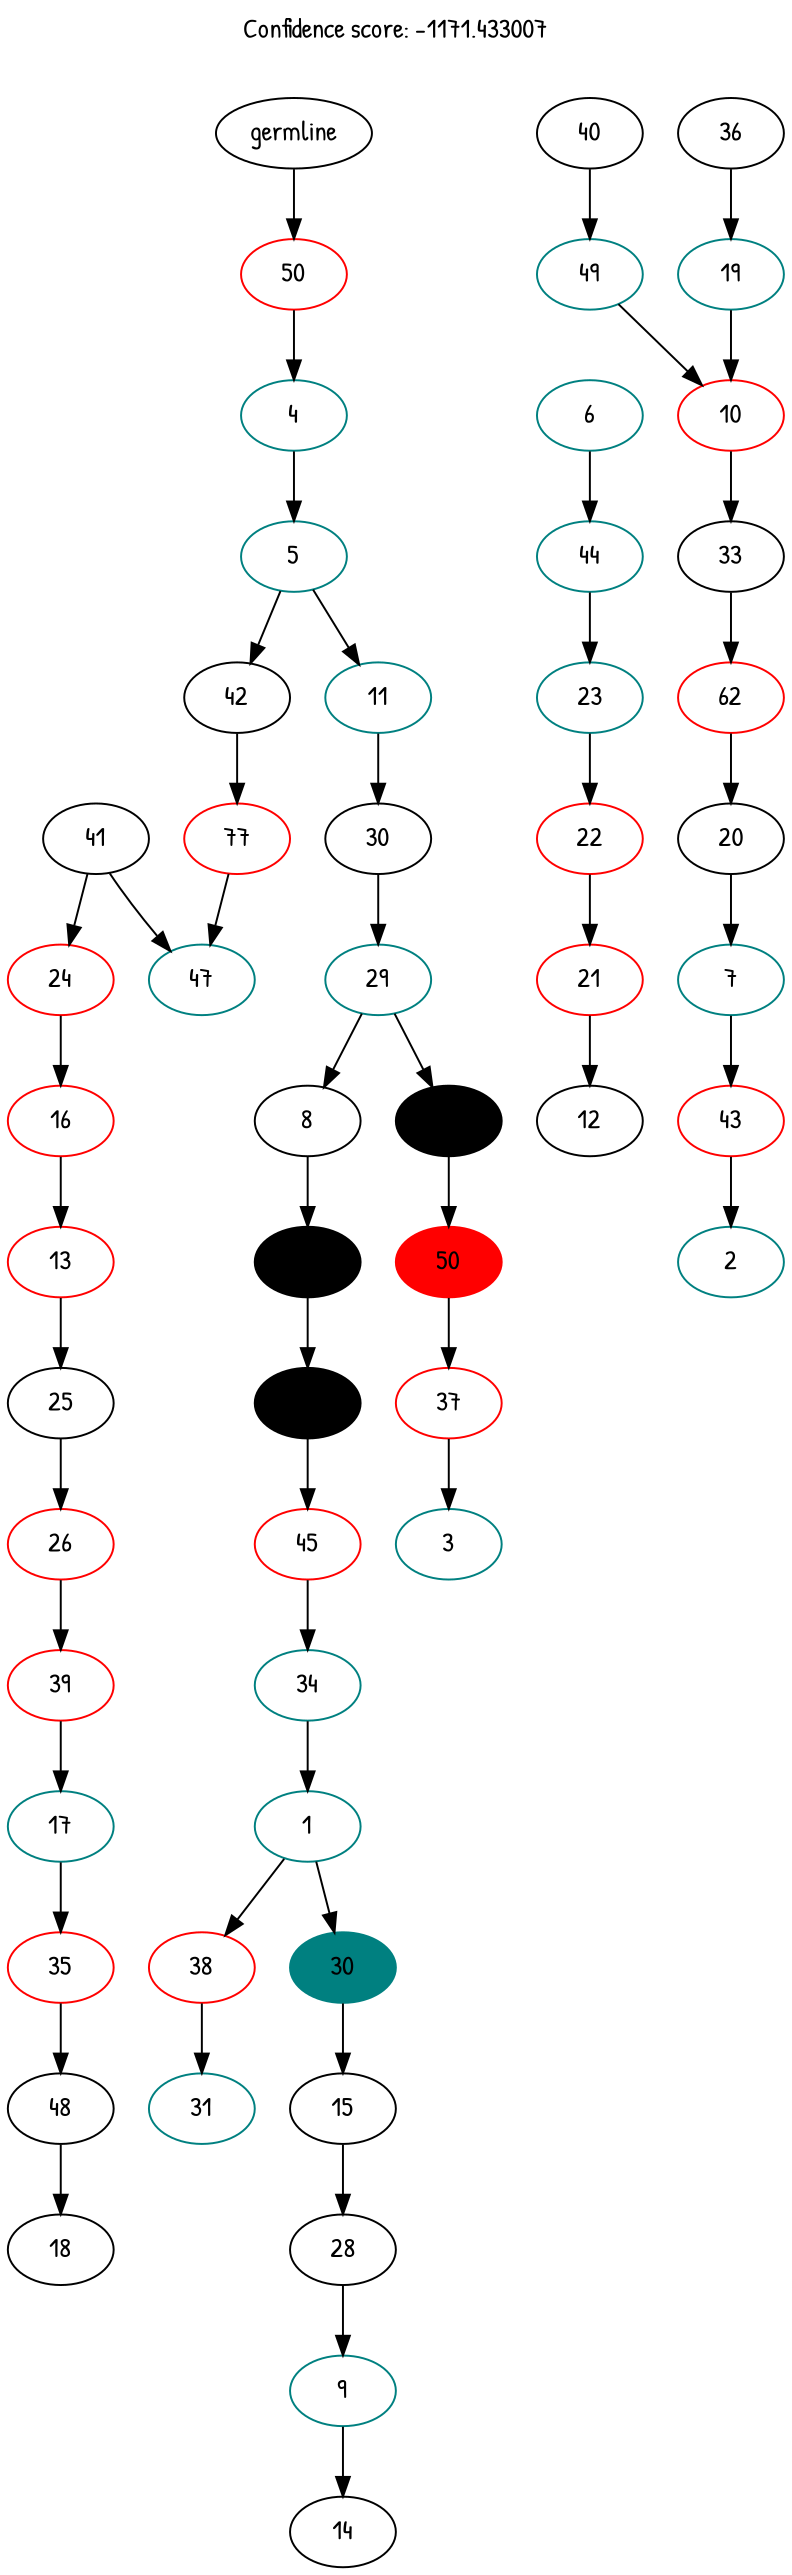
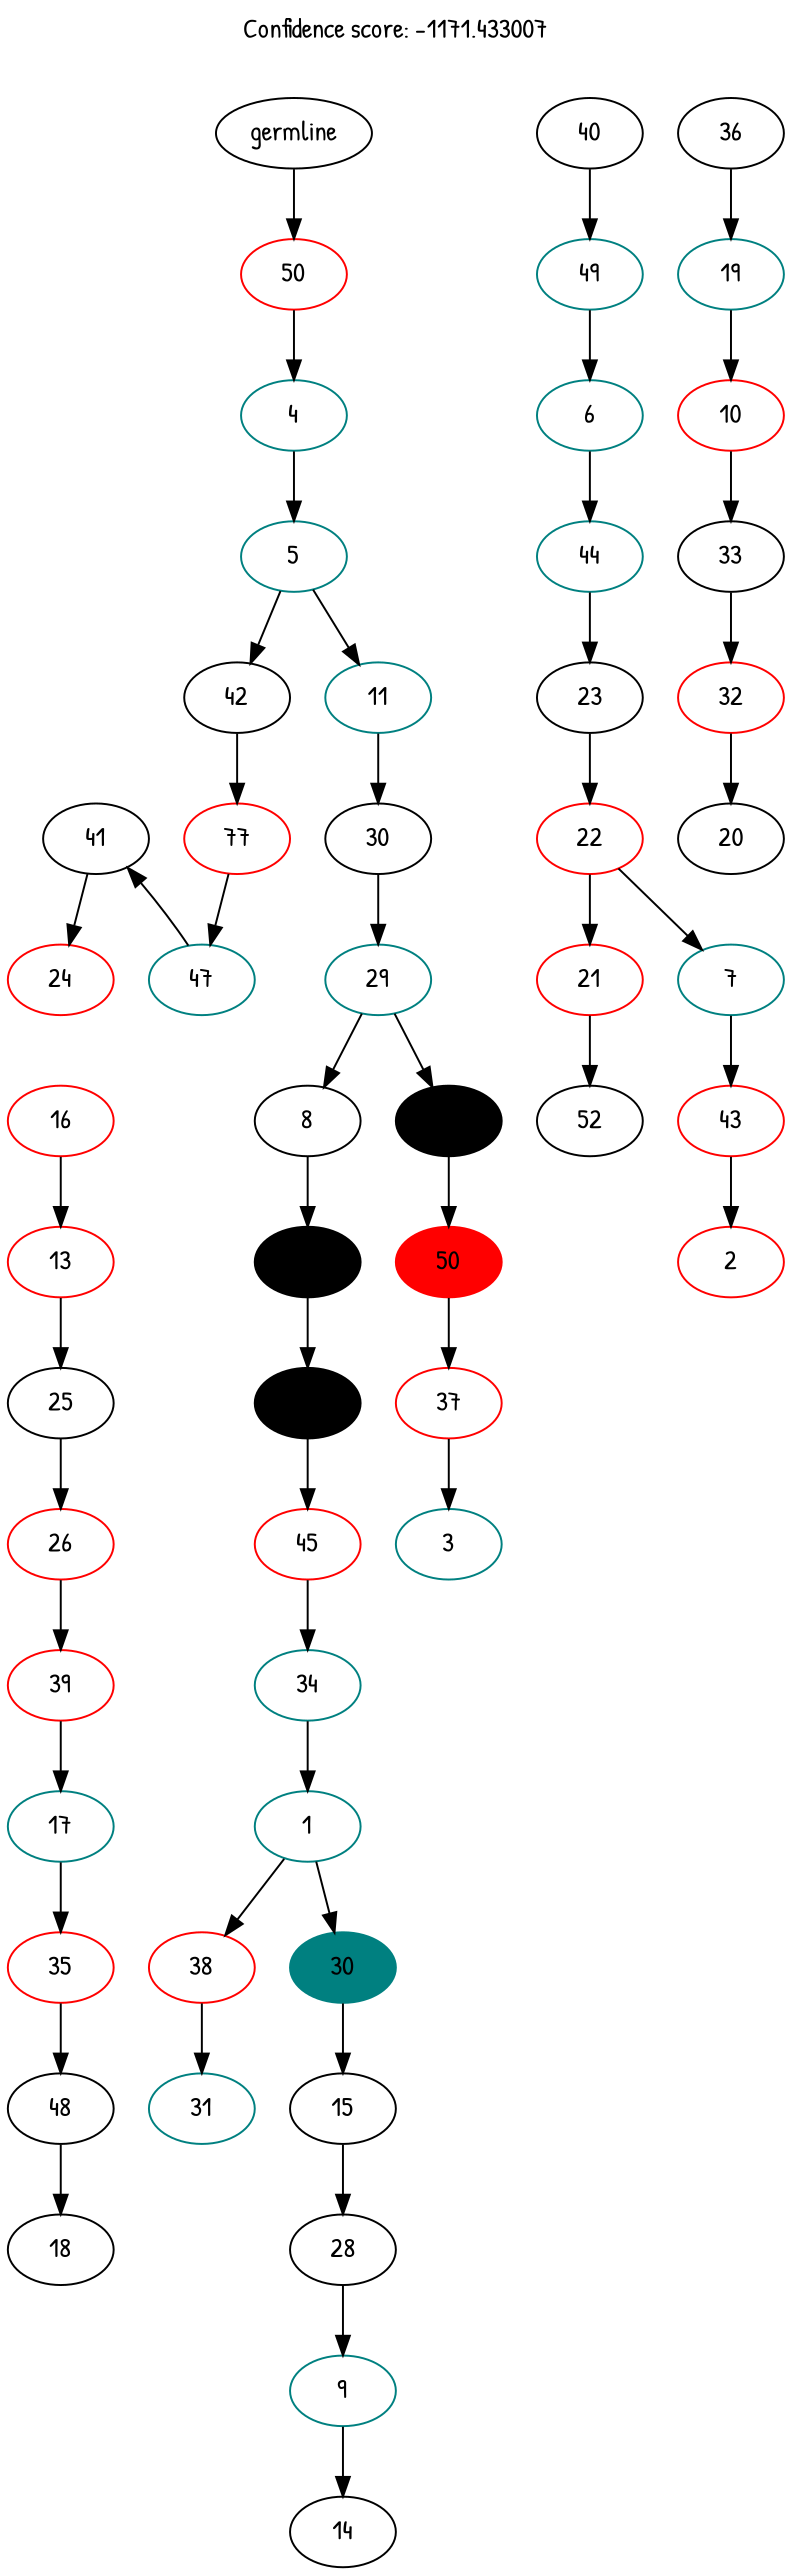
(653, 338) -> (590, 335)
(590, 698) -> (590, 698)
(731, 698) -> (731, 698)
(731, 900) -> (653, 902)
(133, 905) -> (165, 914)
(61, 1041) -> none
(590, 1121) -> (590, 1121)
(731, 1262) -> (731, 1262)
